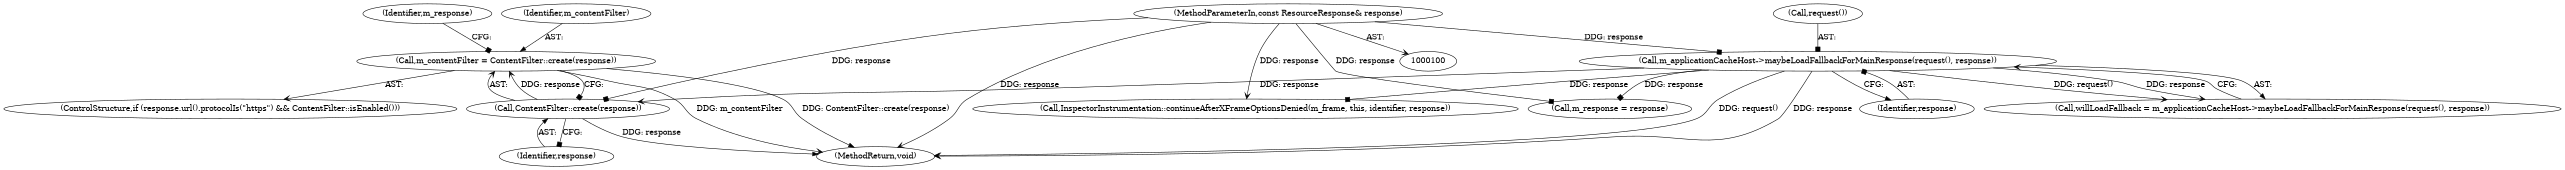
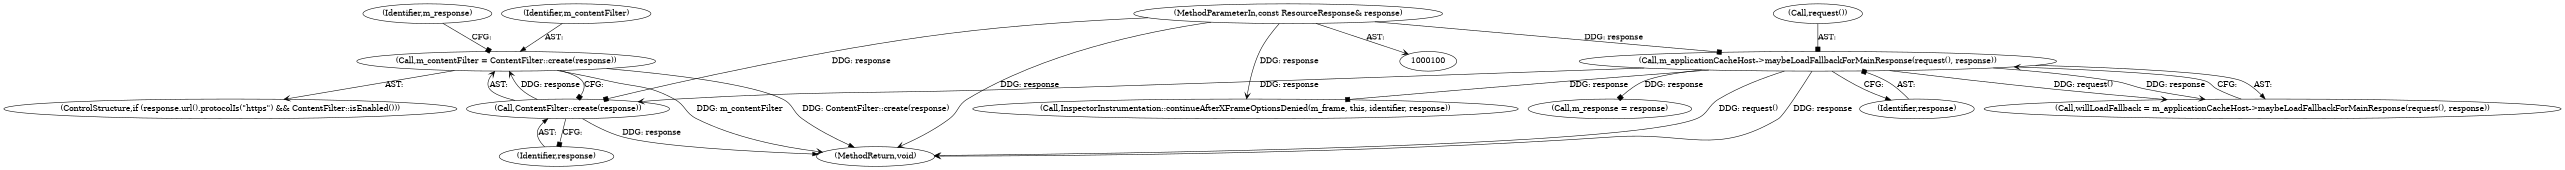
(1411, 84) -> none
